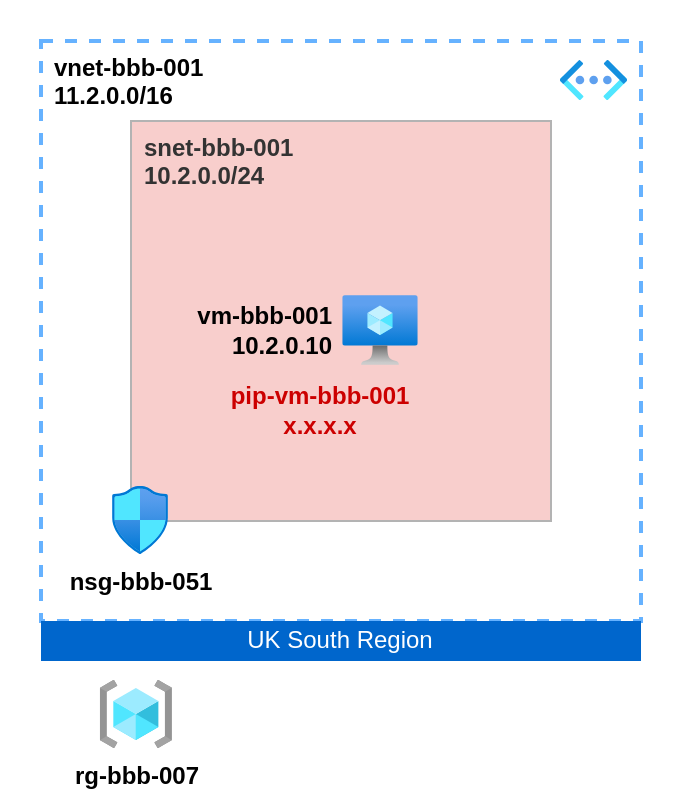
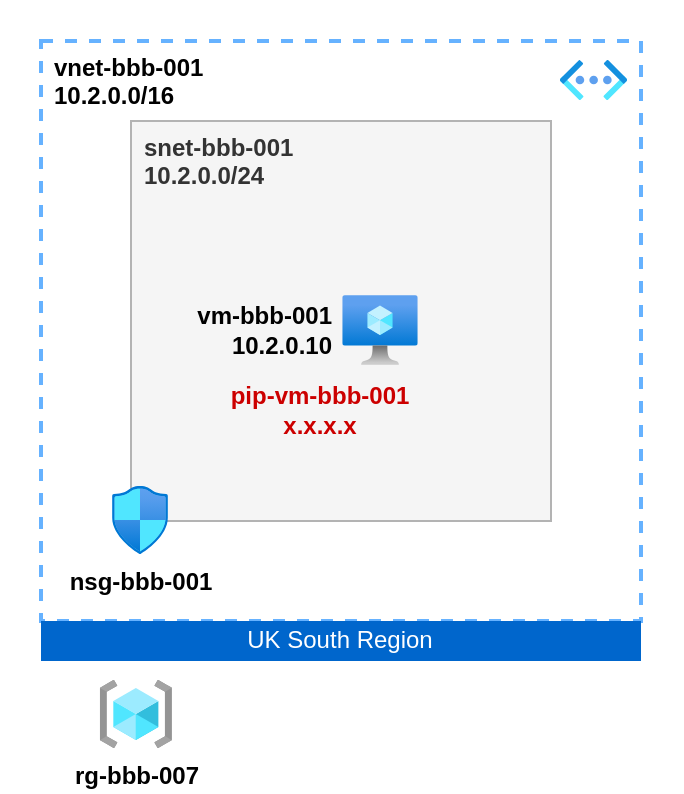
(136, 84) -> (136, 84)
(341, 321) -> (341, 321)
(142, 583) -> (142, 583)
